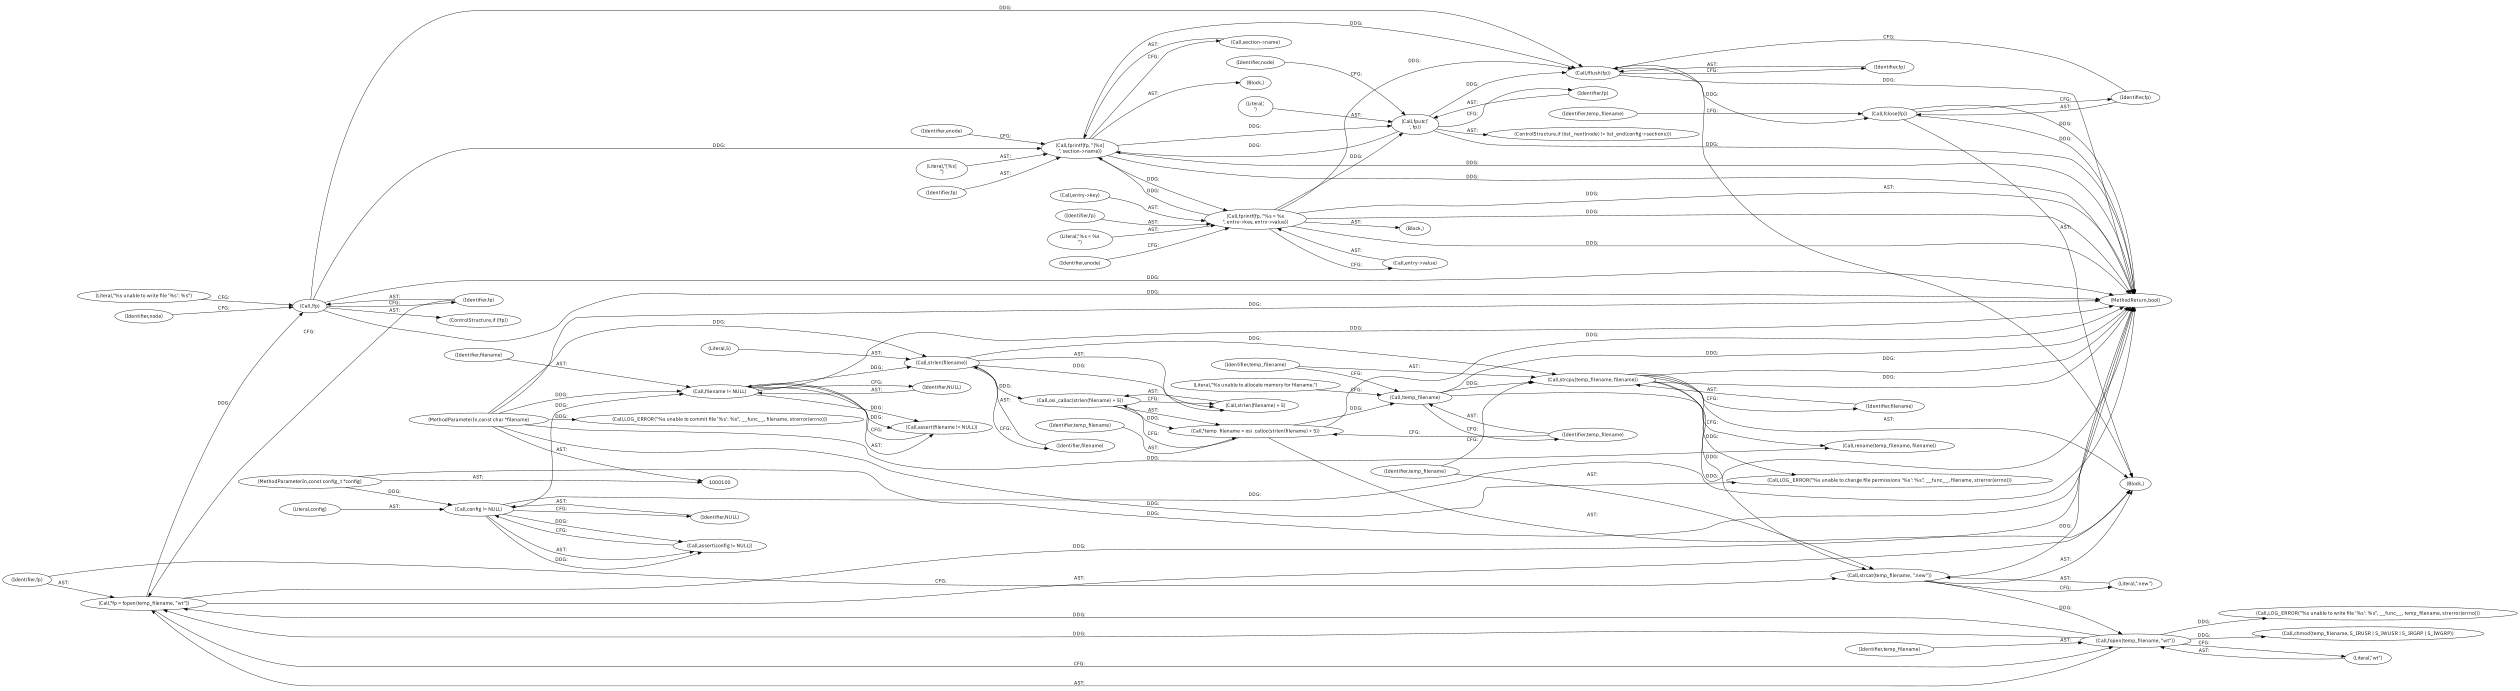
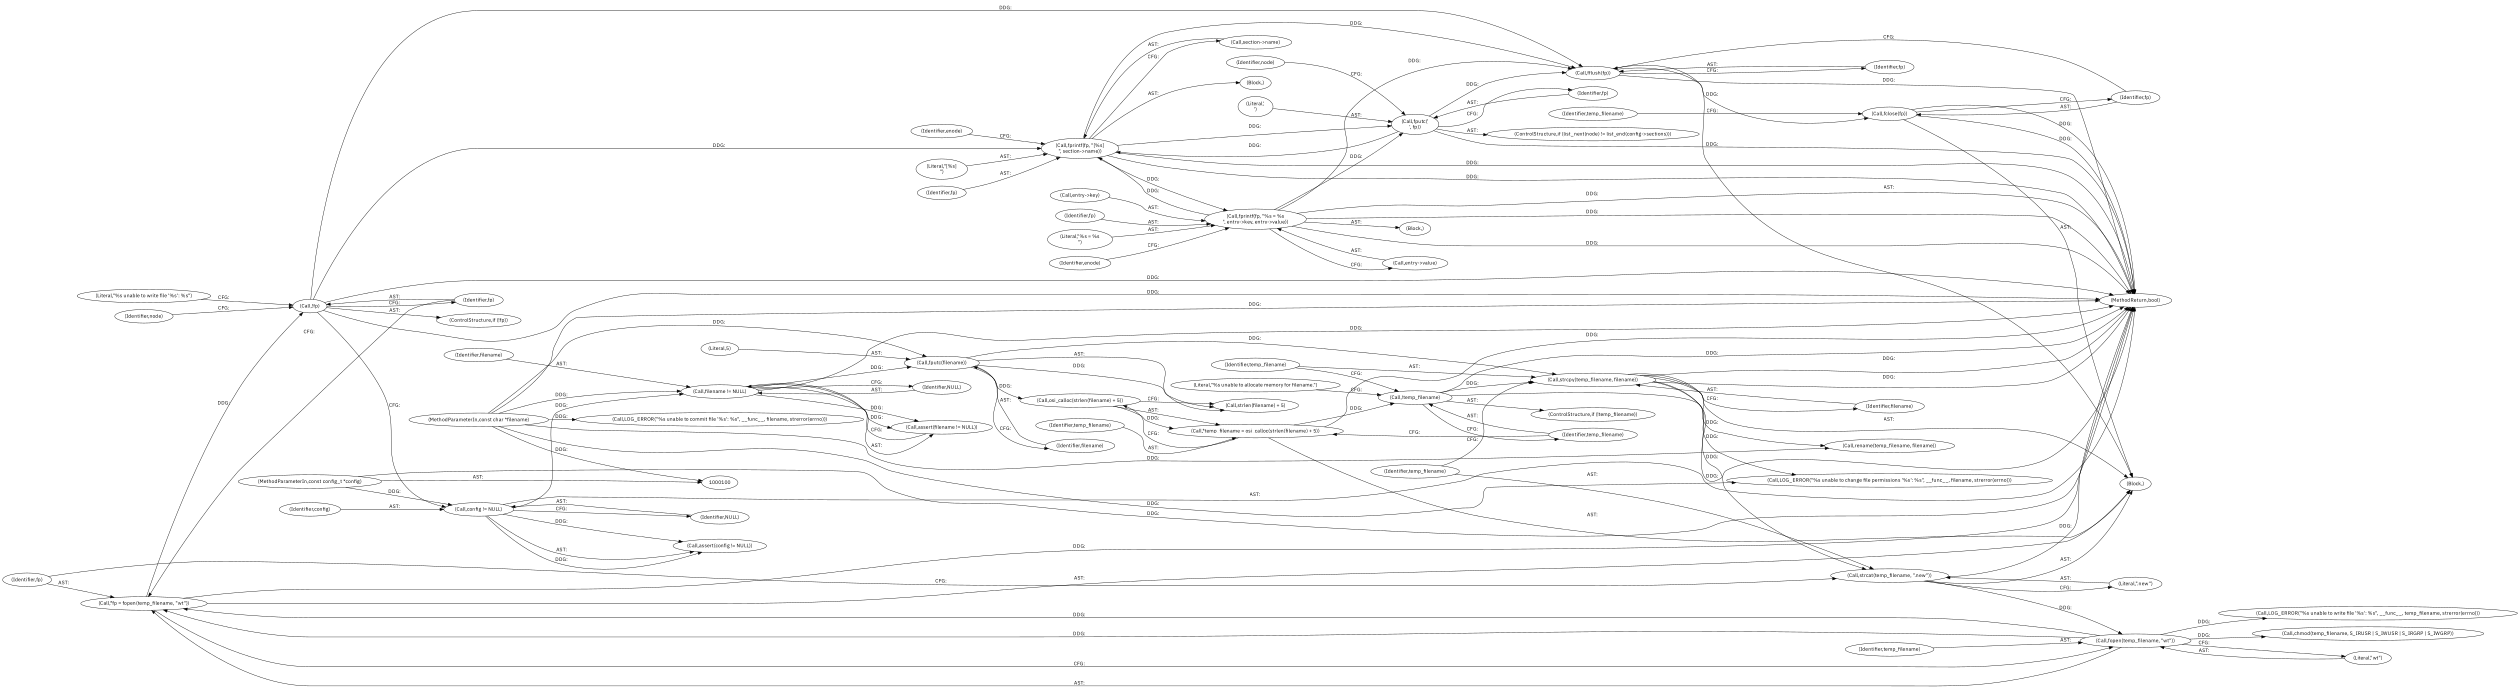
(942, 363) -> (942, 363)
(1175, 396) -> none
none -> (1593, 415)
(1713, 422) -> (1713, 422)
(562, 450) -> (562, 450)
(1256, 494) -> (1256, 494)
(310, 509) -> (310, 509)
(585, 538) -> (389, 410)
